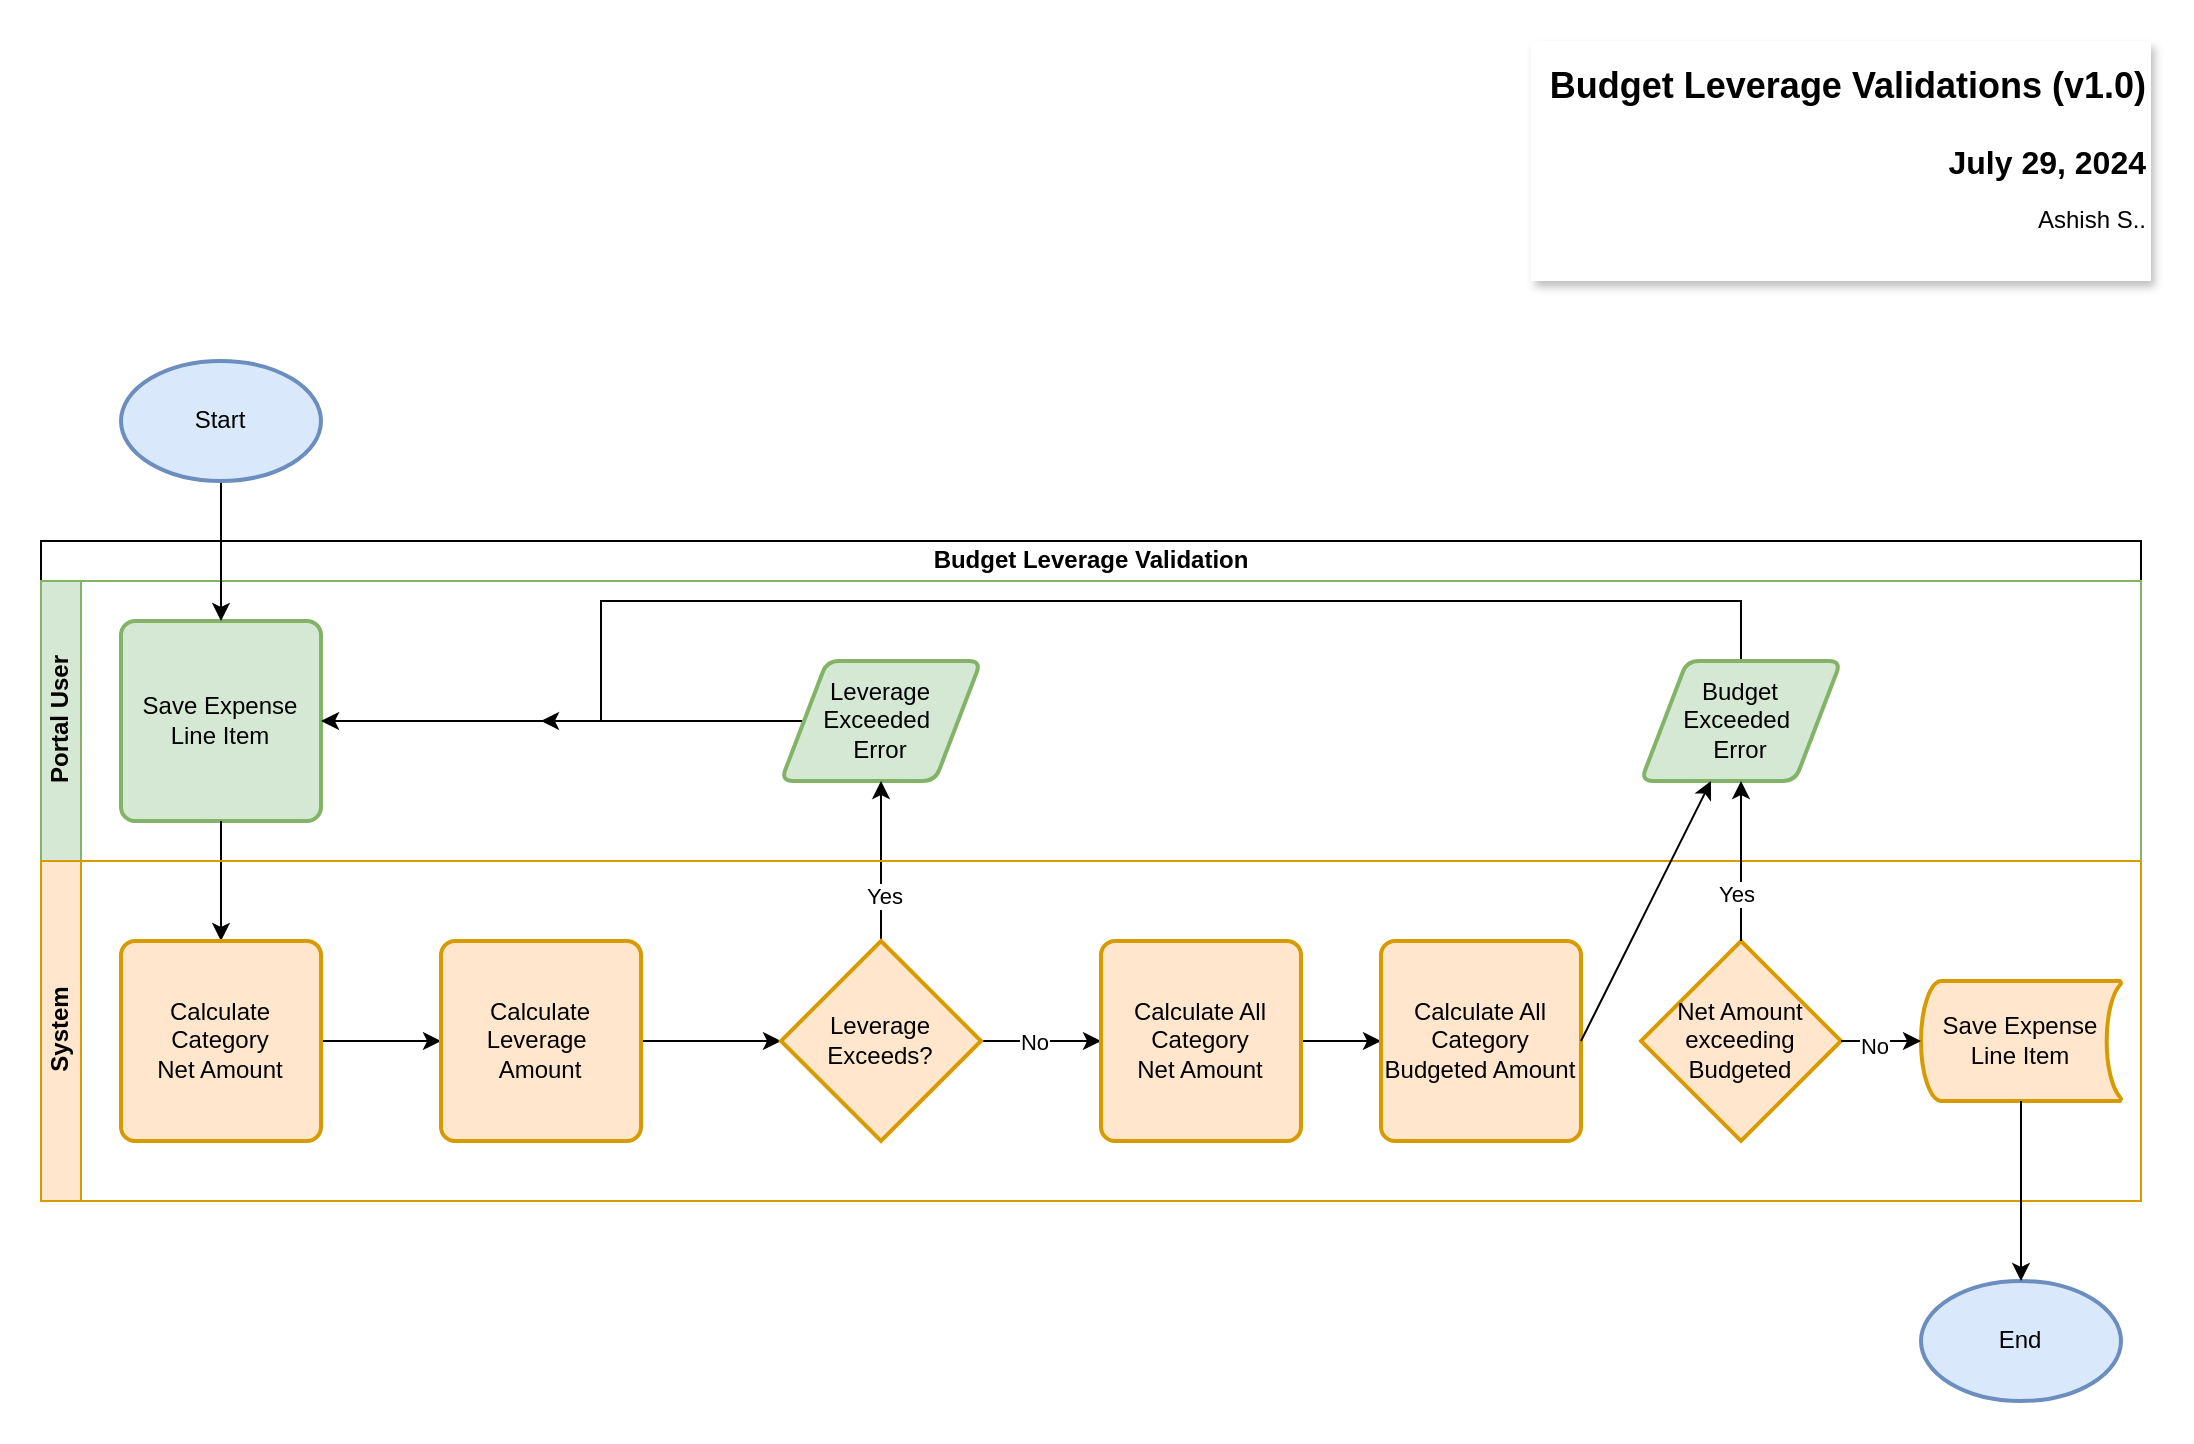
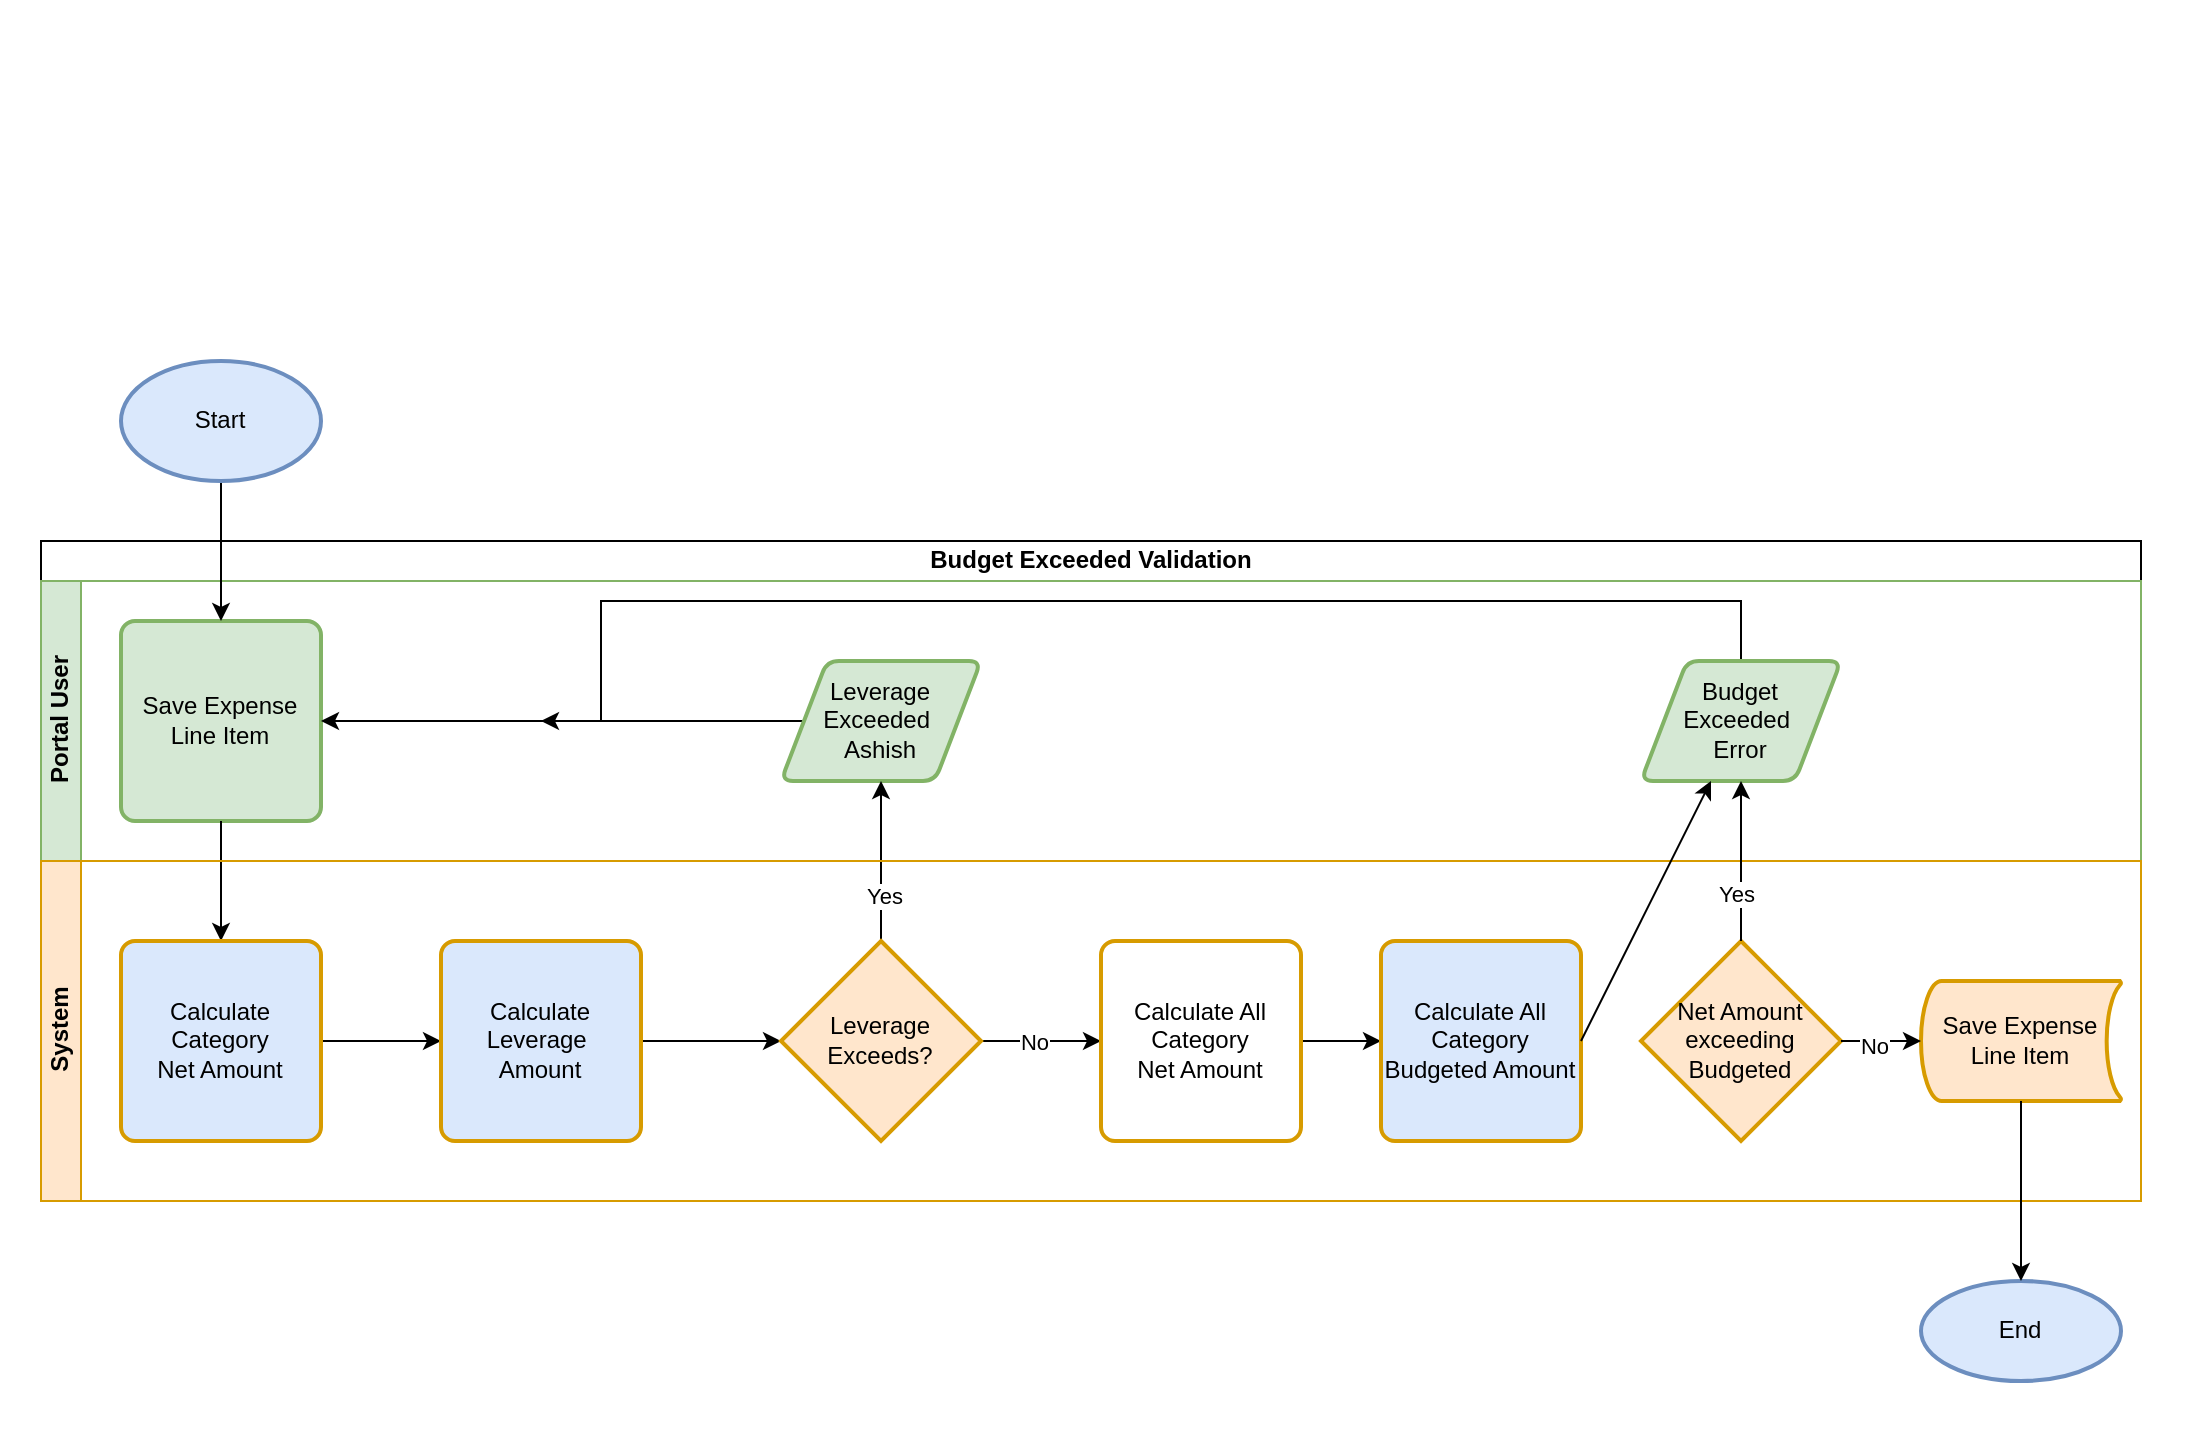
(1841, 161) -> none
(1092, 561) -> (1092, 561)
(881, 721) -> (881, 721)
(221, 1041) -> (221, 1041)
(541, 1041) -> (541, 1041)
(1201, 1041) -> (1201, 1041)
(1481, 1041) -> (1481, 1041)
(2021, 1341) -> (2021, 1331)
